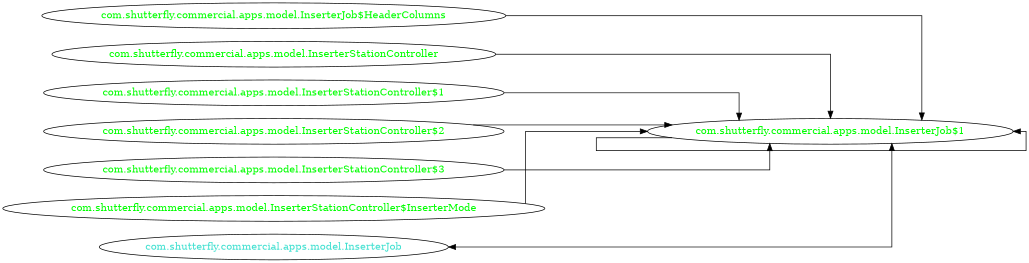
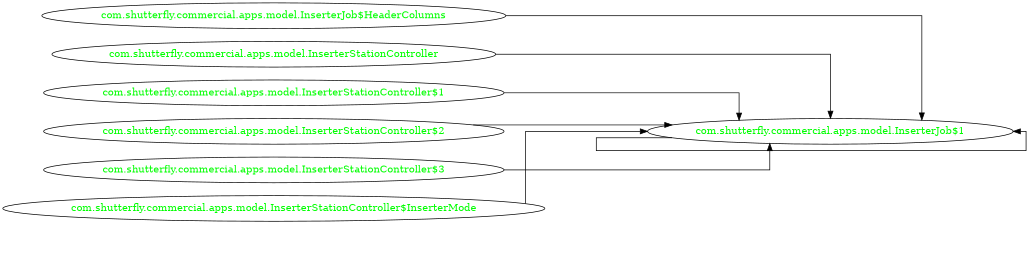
(274, 247) -> none
